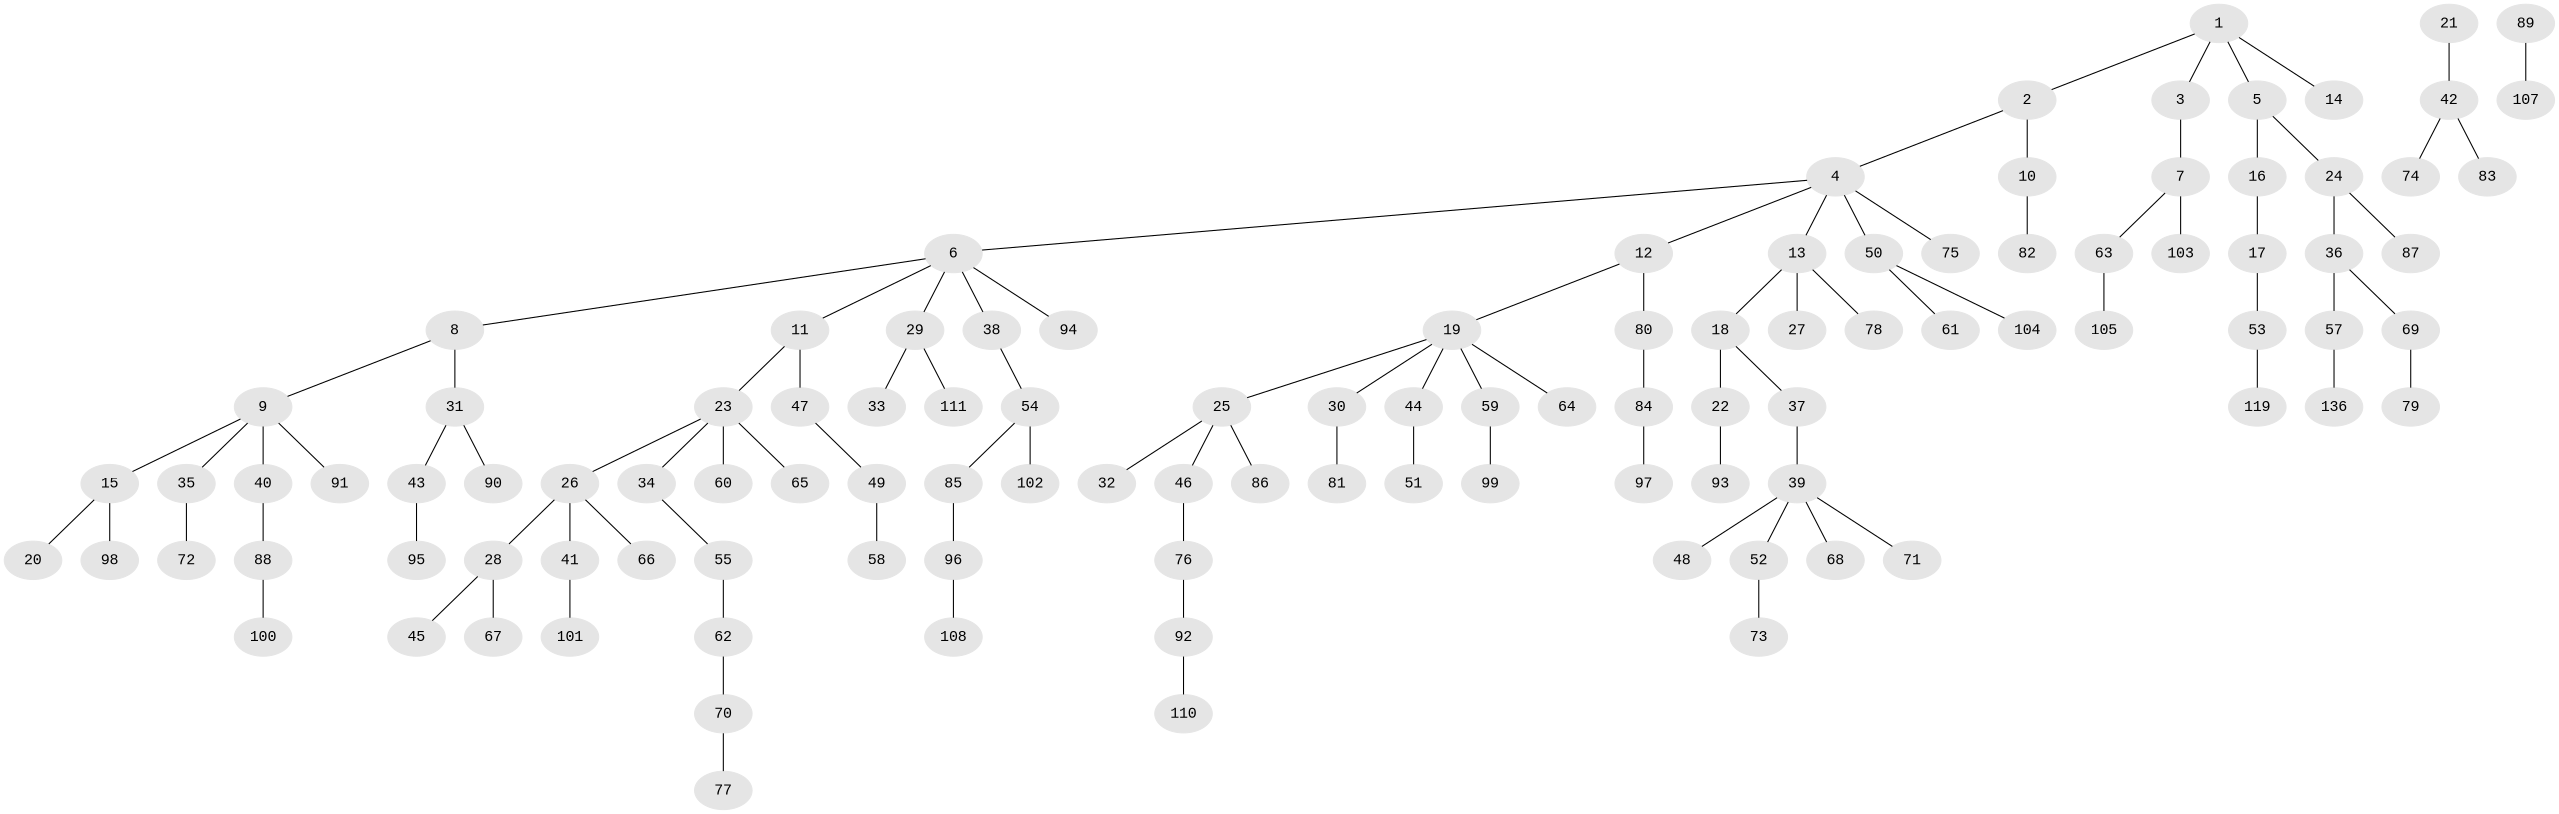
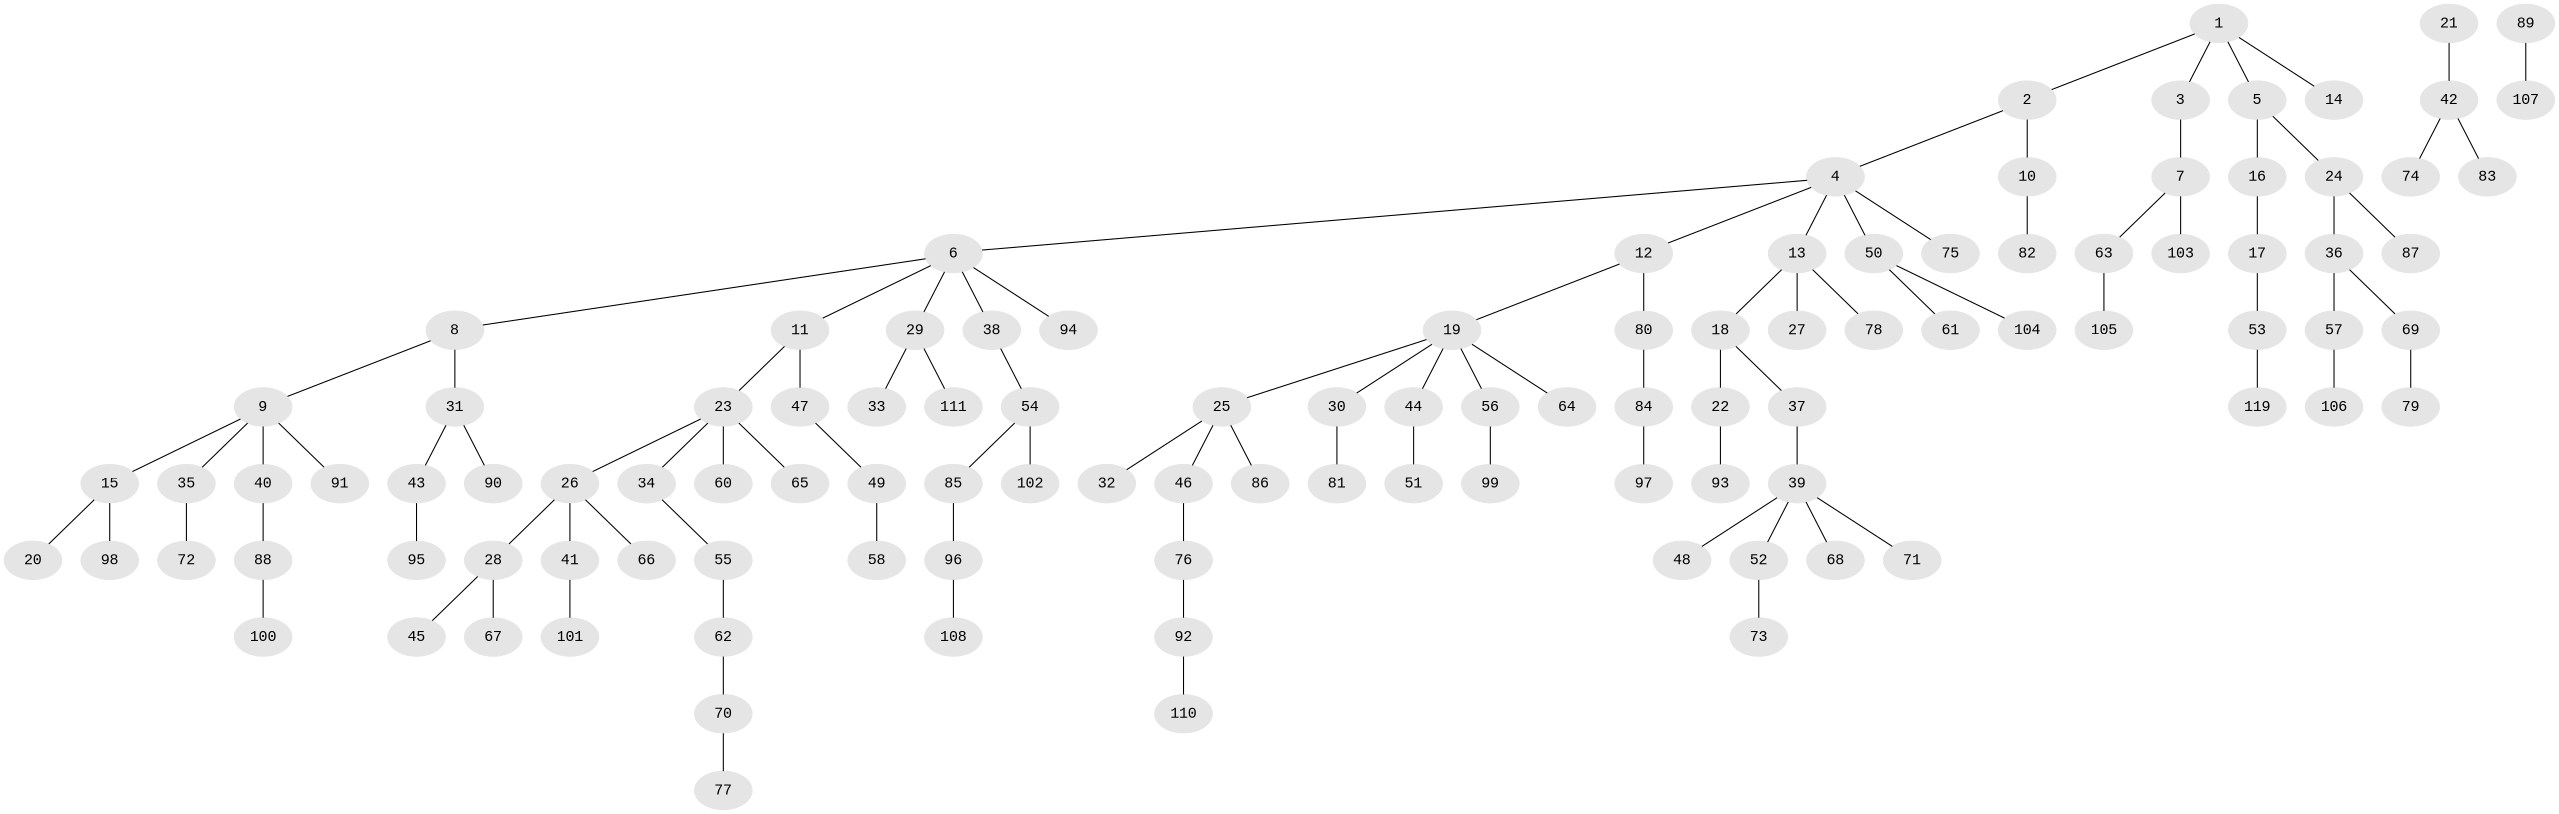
(1490, 407) -> (1490, 407)
(2334, 407) -> (2334, 407)
